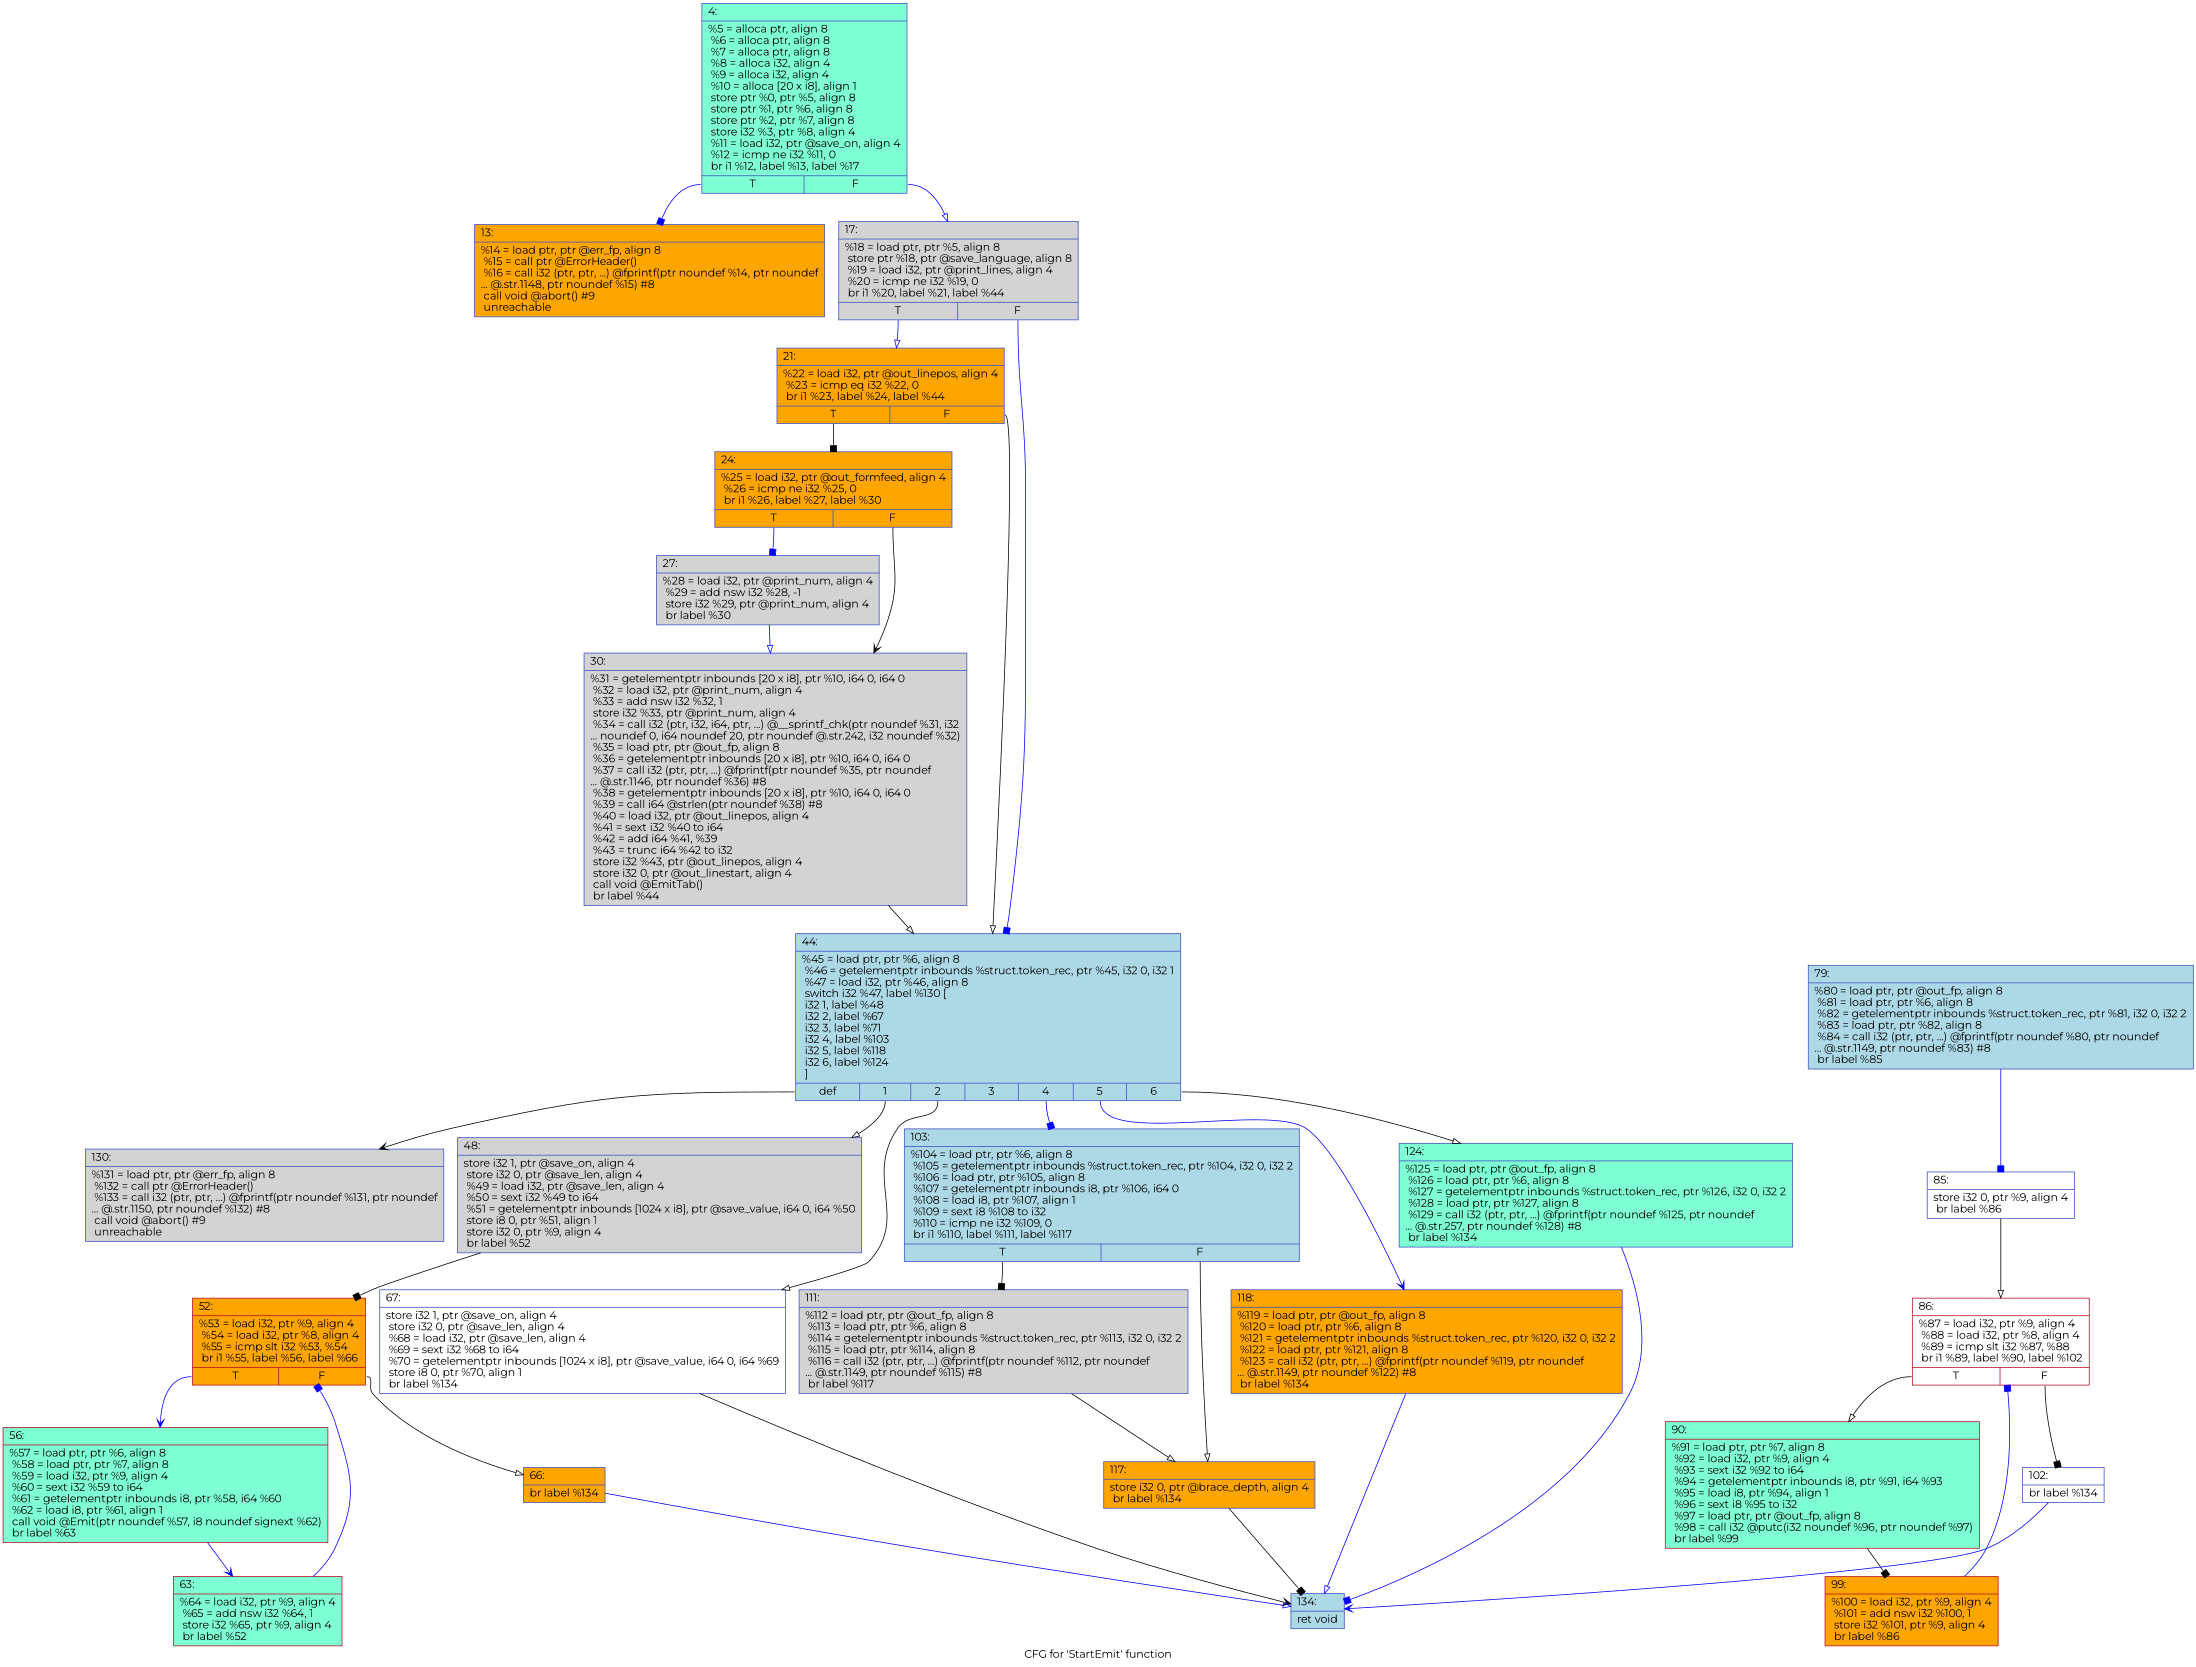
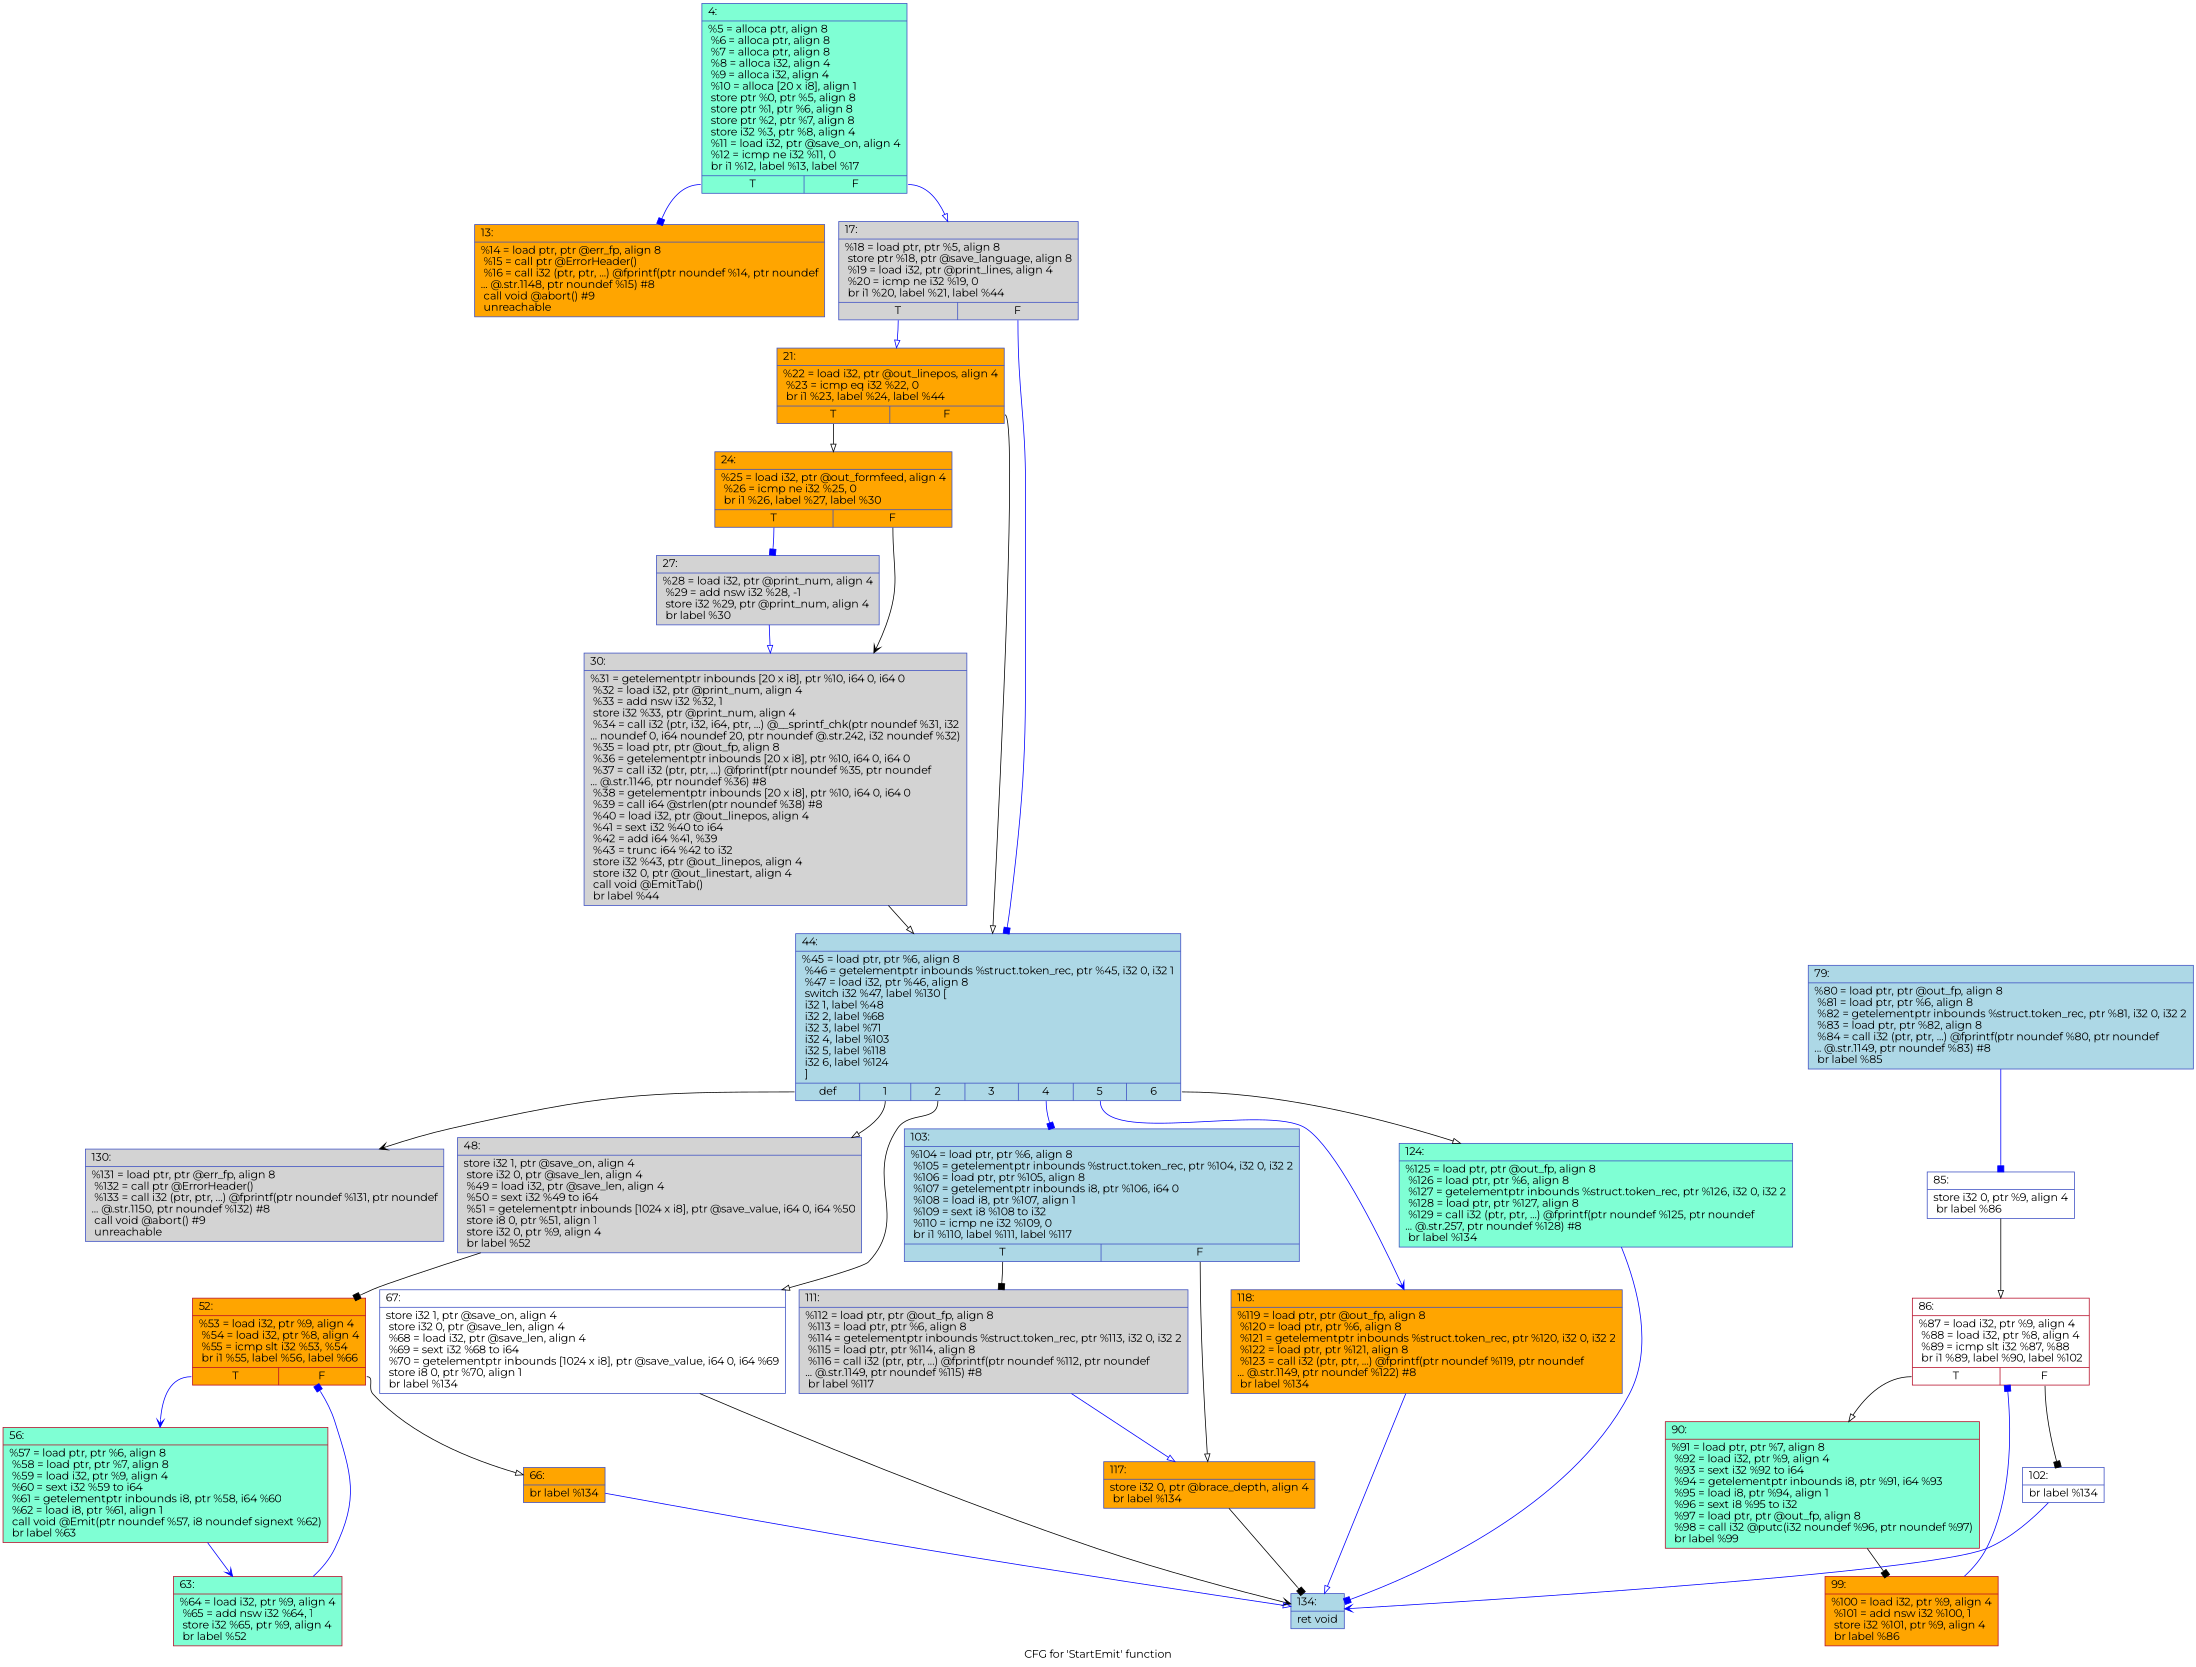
(833, 434) -> (833, 434)
(843, 1017) -> (843, 1017)
(1120, 1425) -> (1120, 1425)
